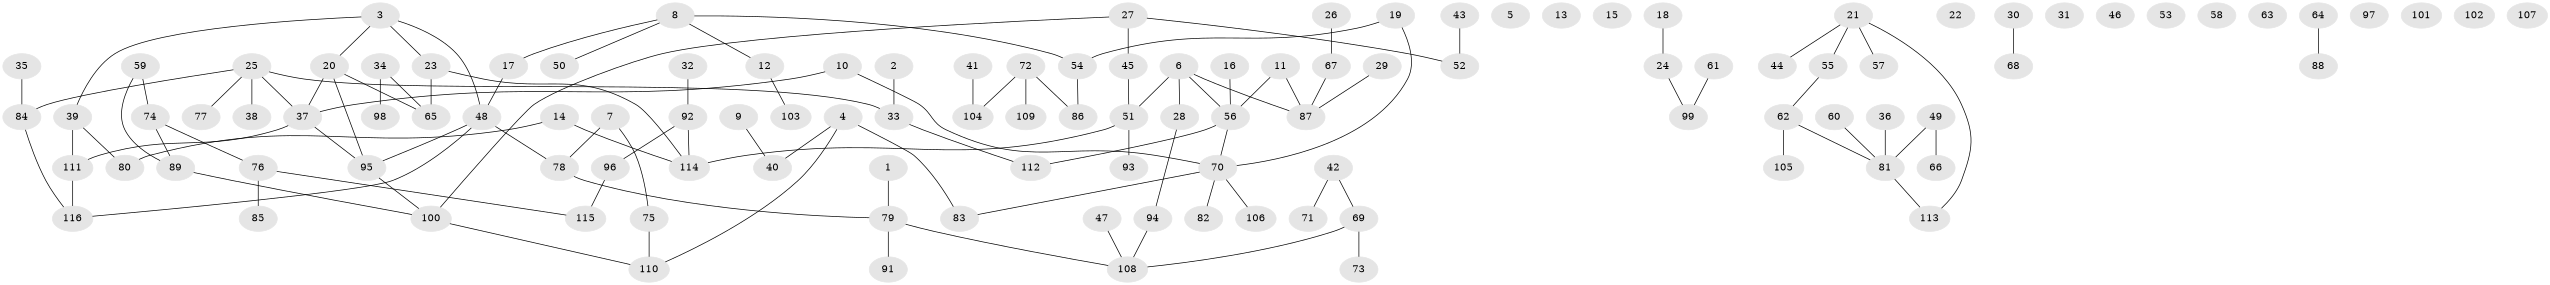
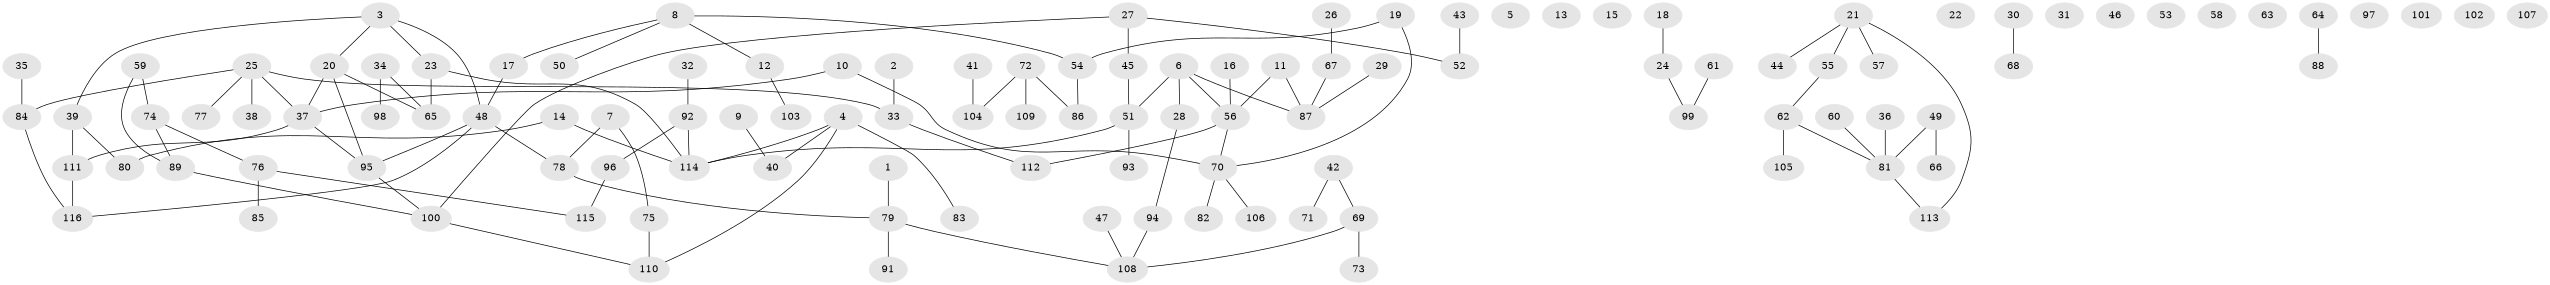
none -> (769, 146)
(1089, 193) -> none
